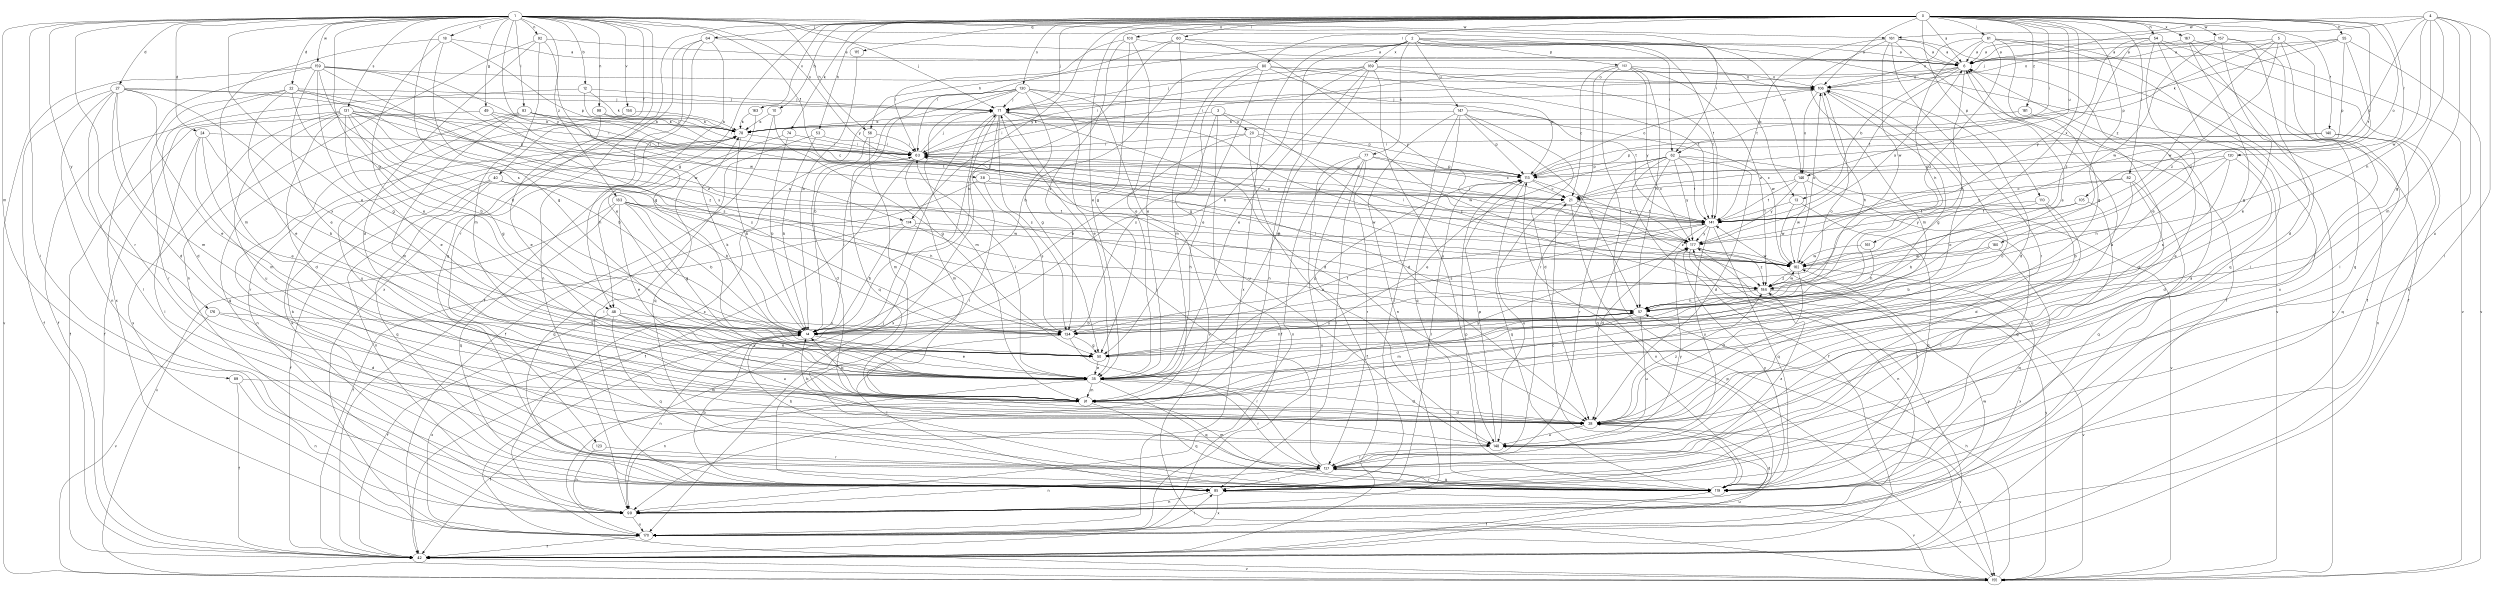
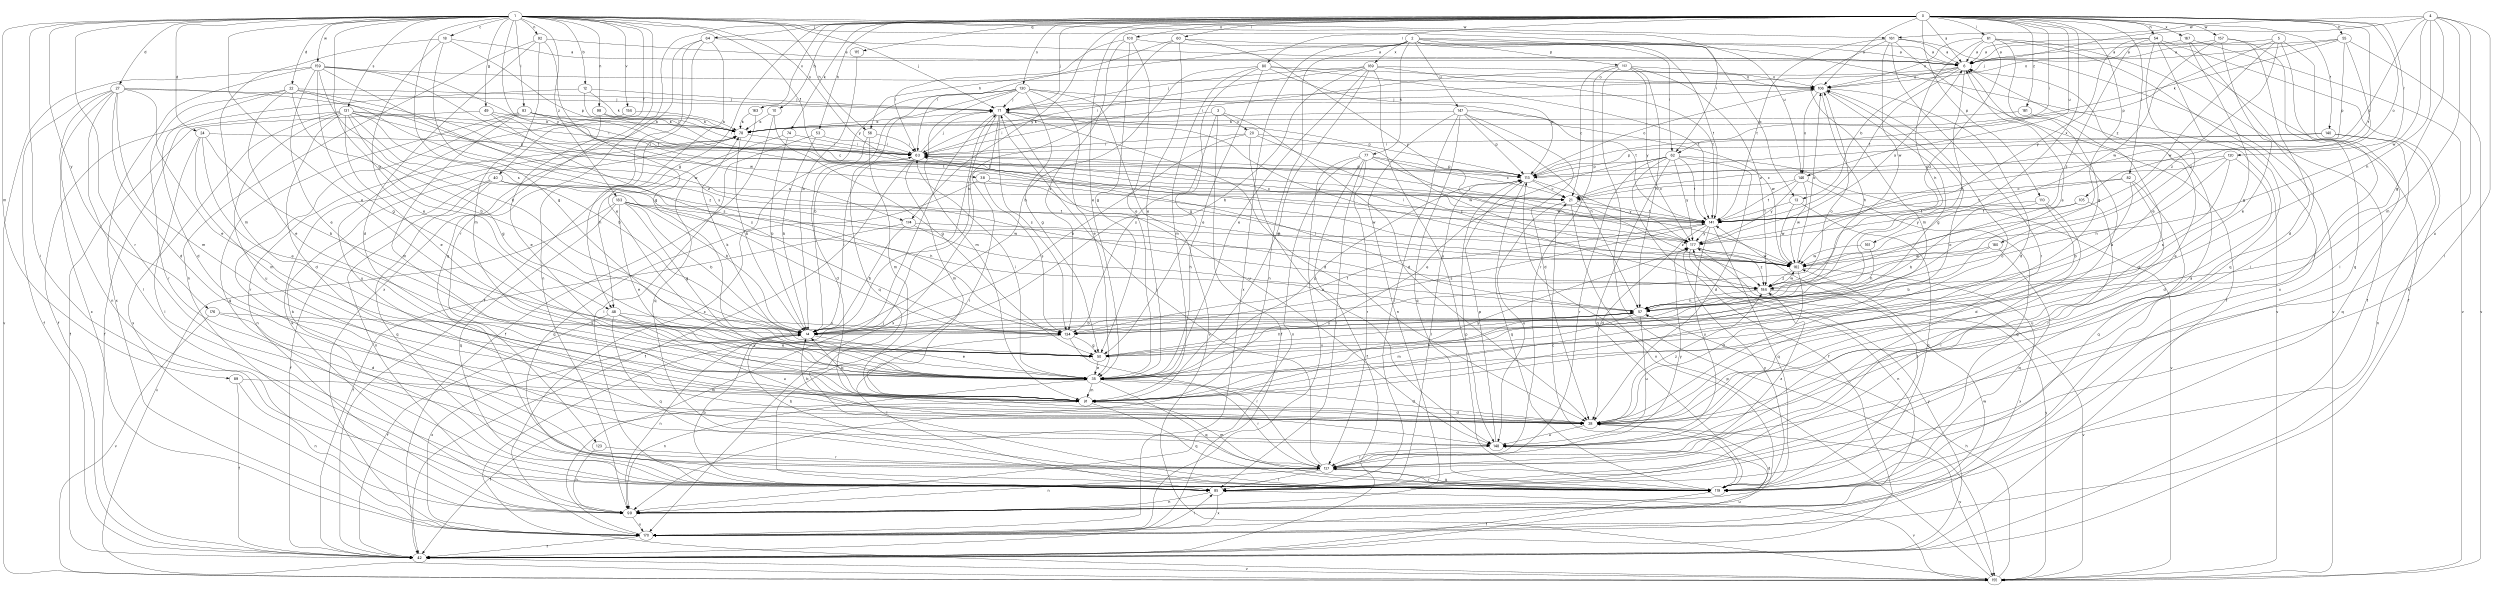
none -> (1547, 212)
(442, 260) -> (199, 454)
